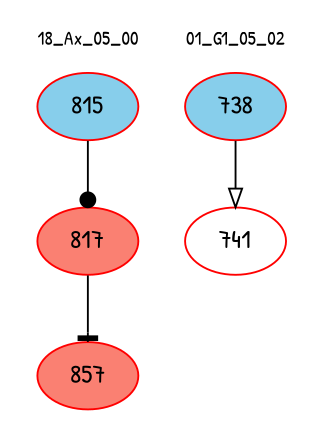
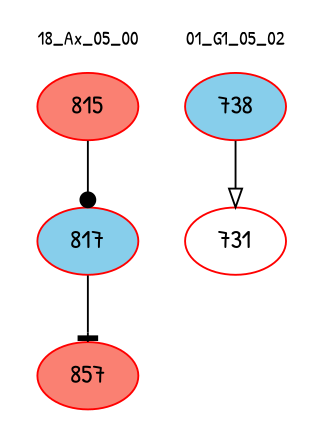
(88, 107) -> (88, 107)
(88, 241) -> (88, 241)
(236, 241) -> (236, 241)
